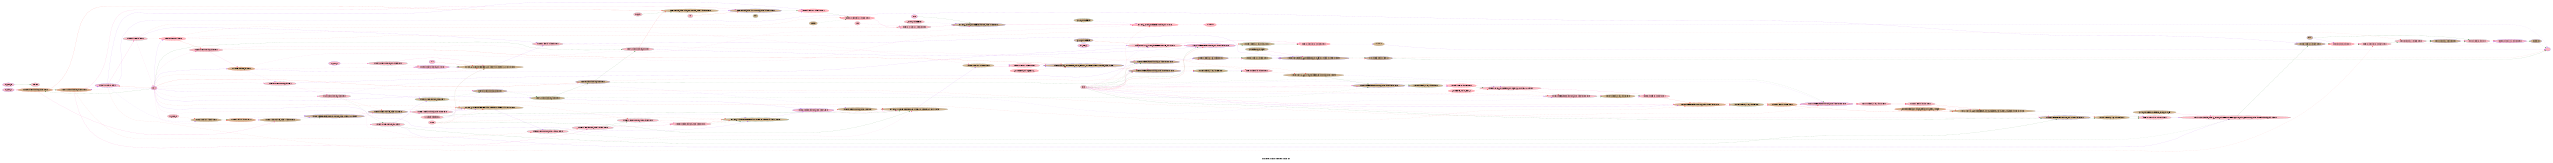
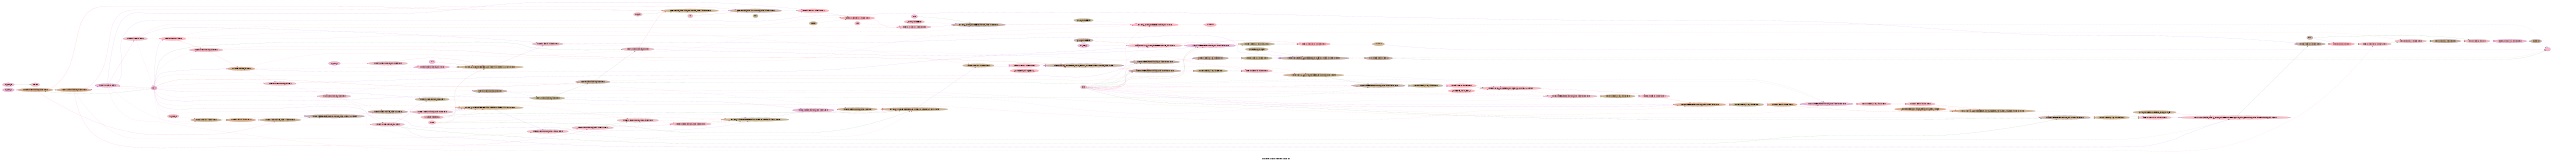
(593, 128) -> (593, 128)
